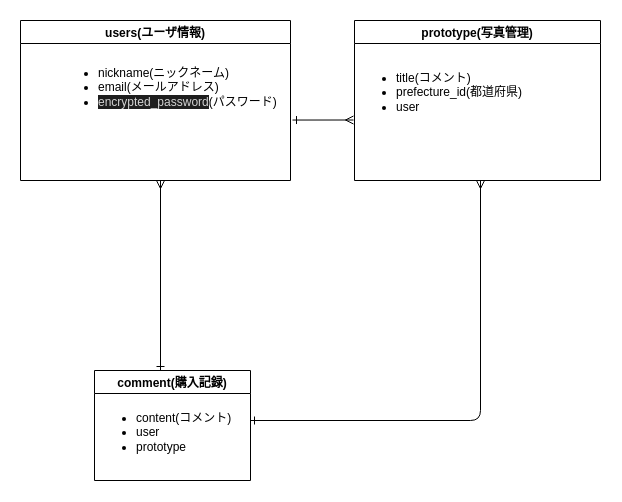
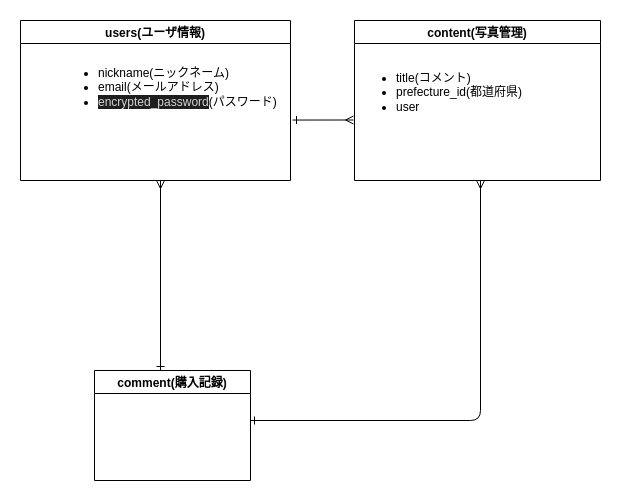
(477, 33) -> (477, 33)
(165, 433) -> none
